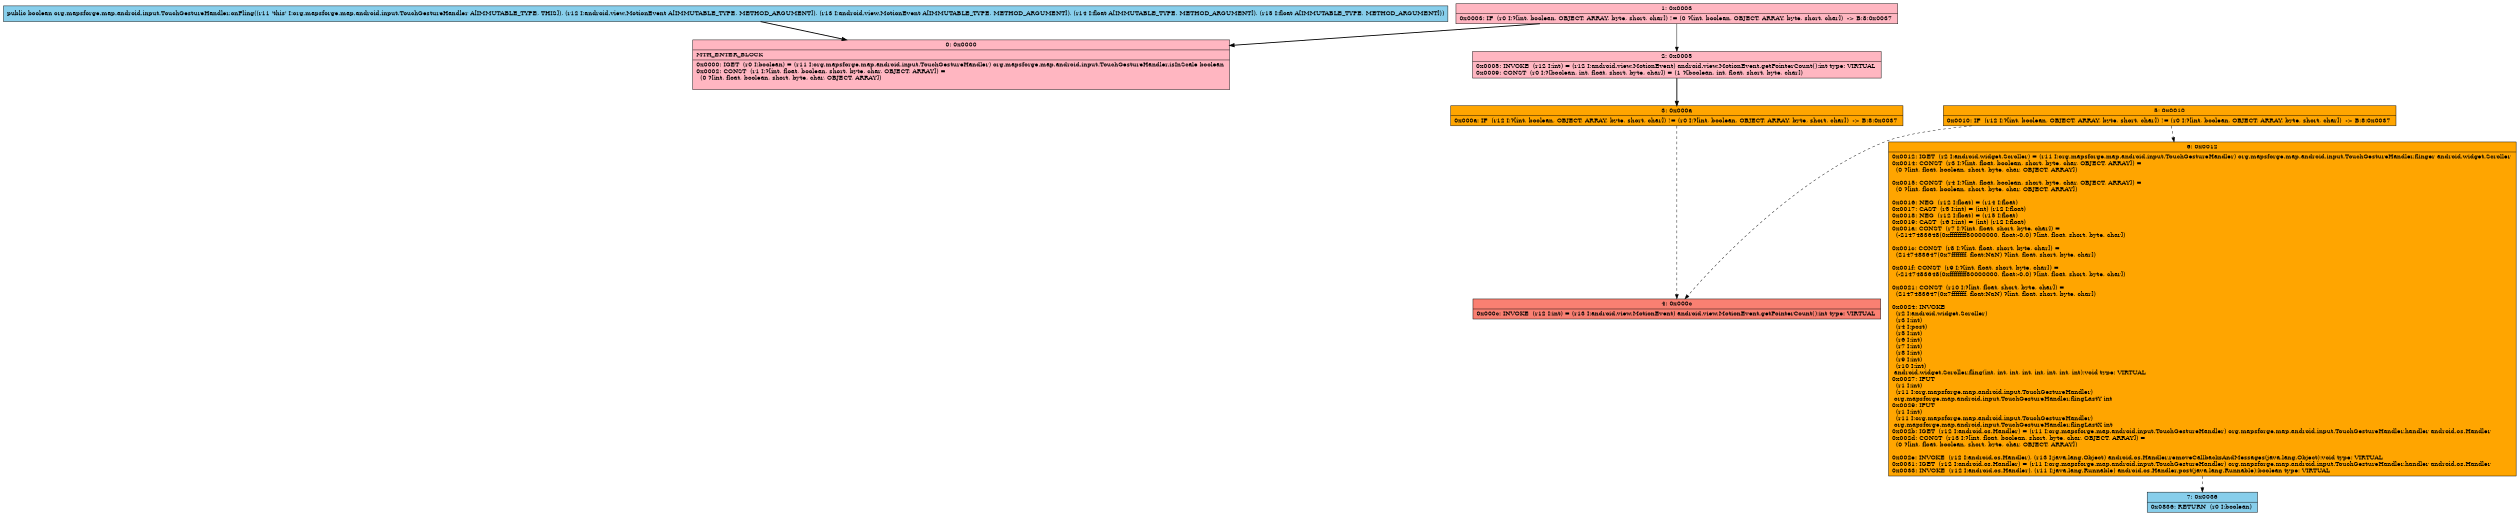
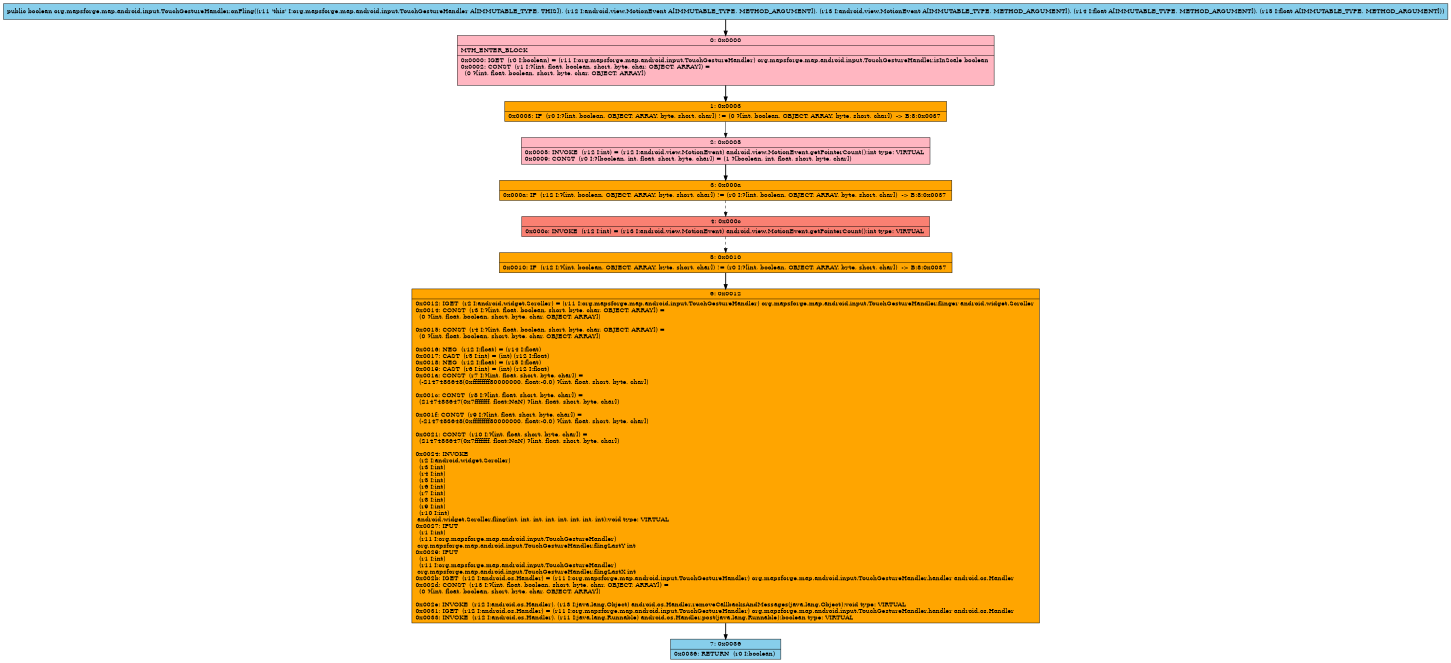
(1677, 14) -> (726, 111)
(1387, 34) -> (726, 91)
(2172, 132) -> (726, 279)
(1814, 181) -> (726, 242)
(1910, 327) -> (431, 474)
(2202, 482) -> (726, 629)
(2202, 507) -> (726, 654)
